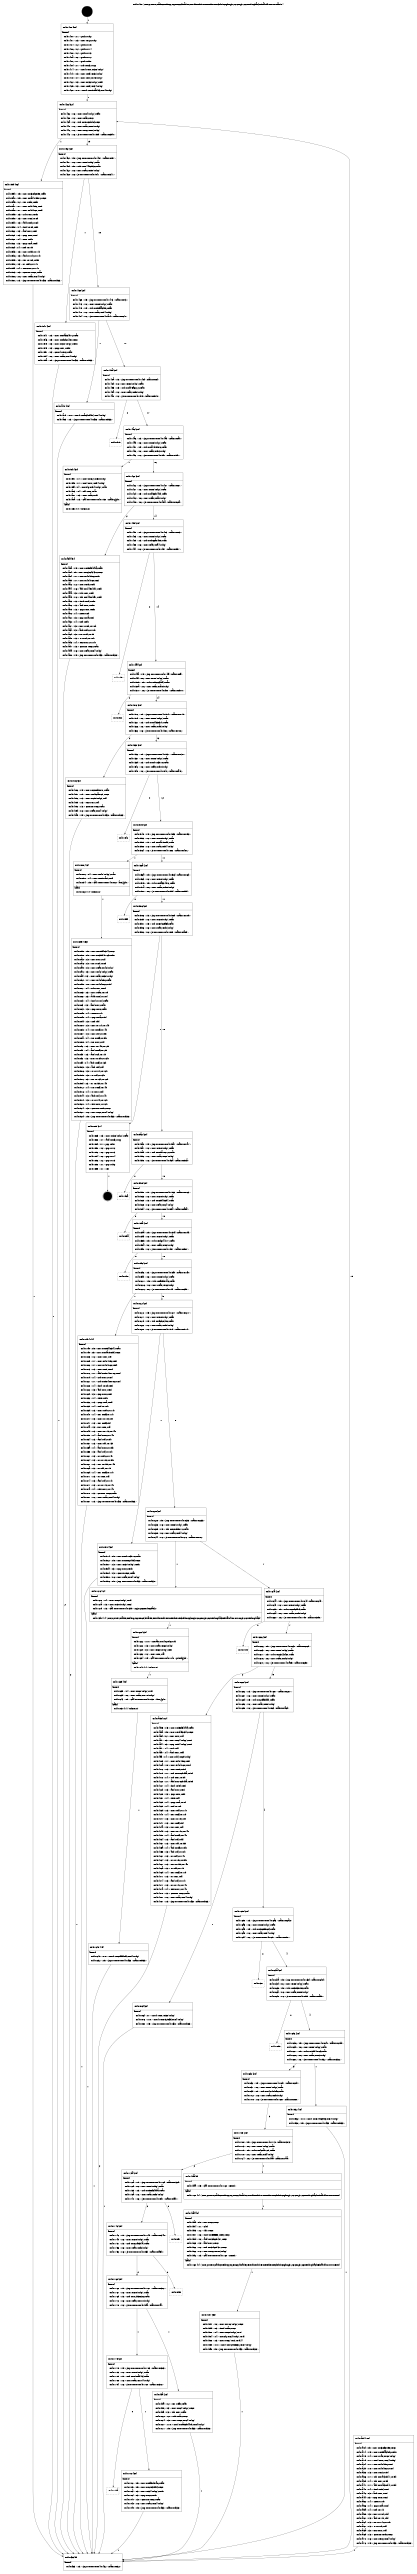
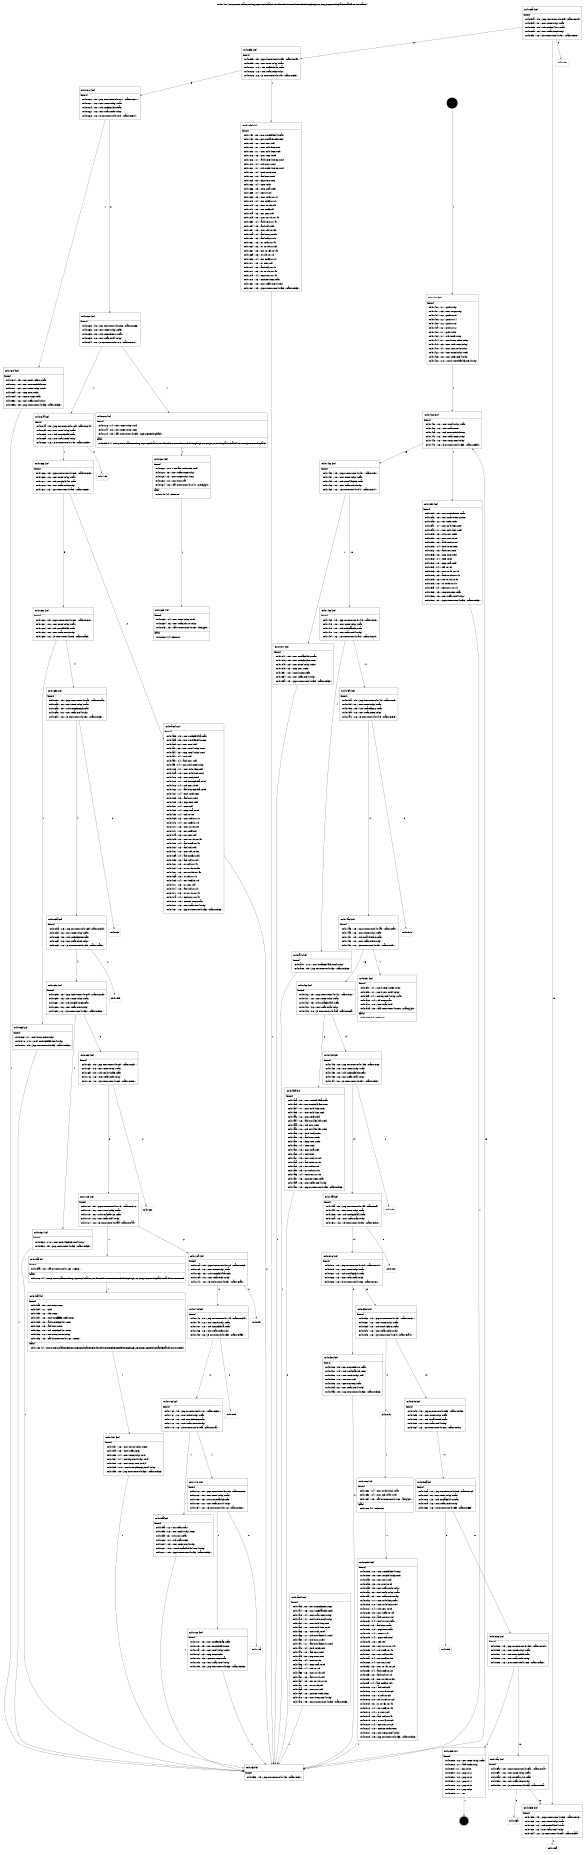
(133, 858) -> (385, 1448)
none -> (147, 1210)
(162, 1216) -> (552, 921)
(118, 1954) -> none
